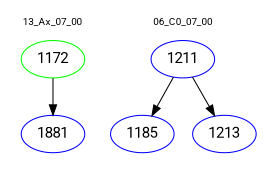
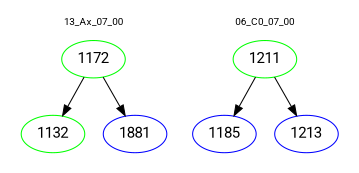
(183, 59) -> (265, 59)
none -> (53, 134)
